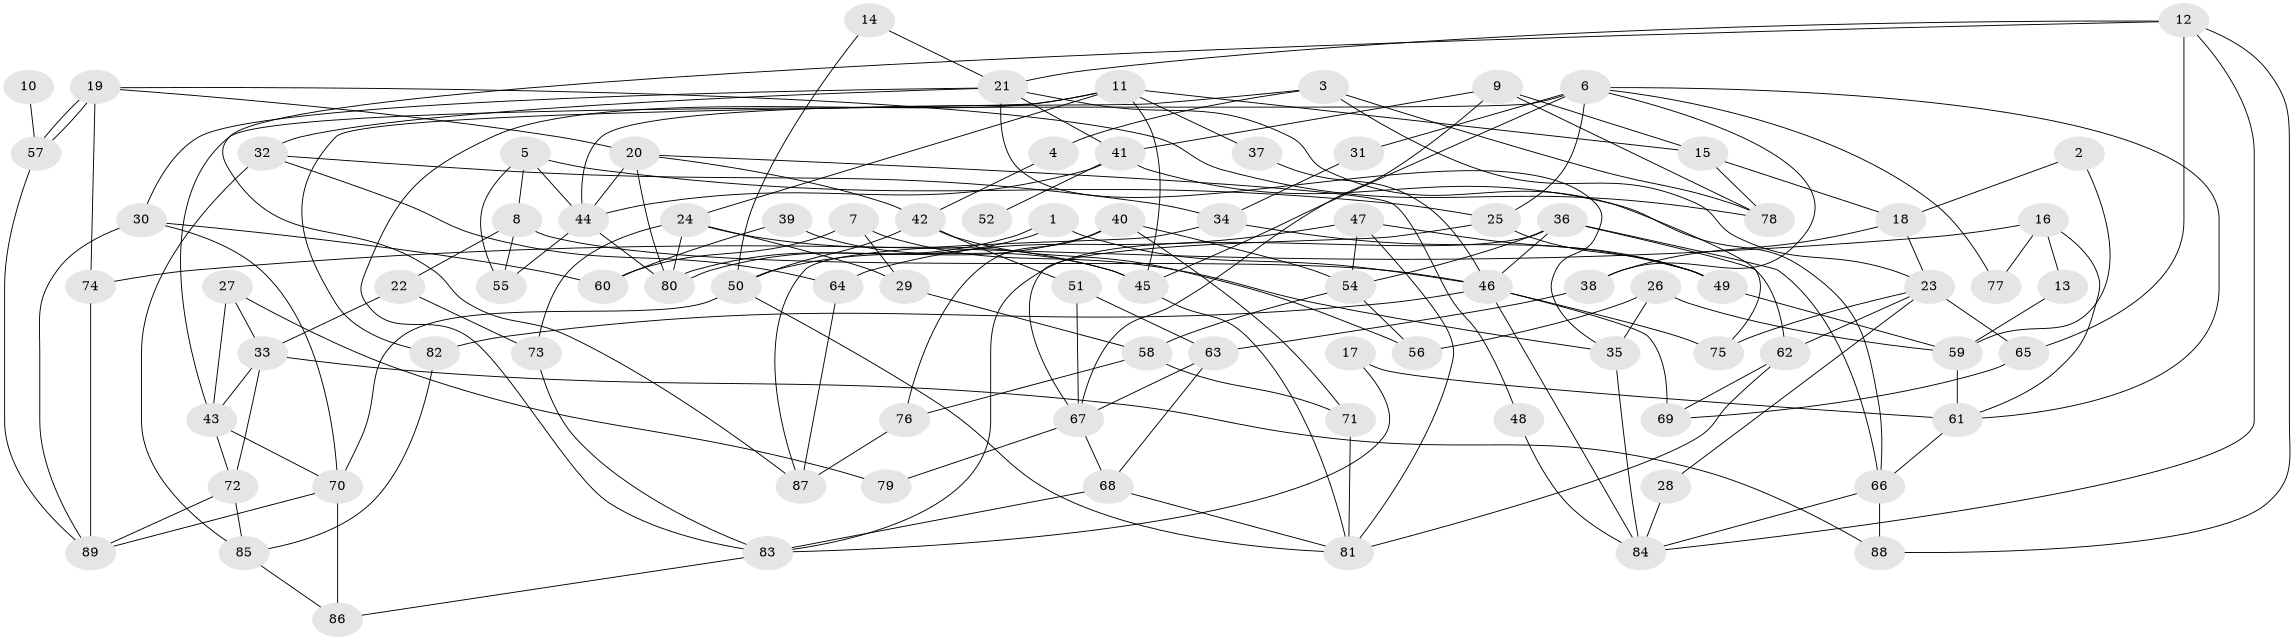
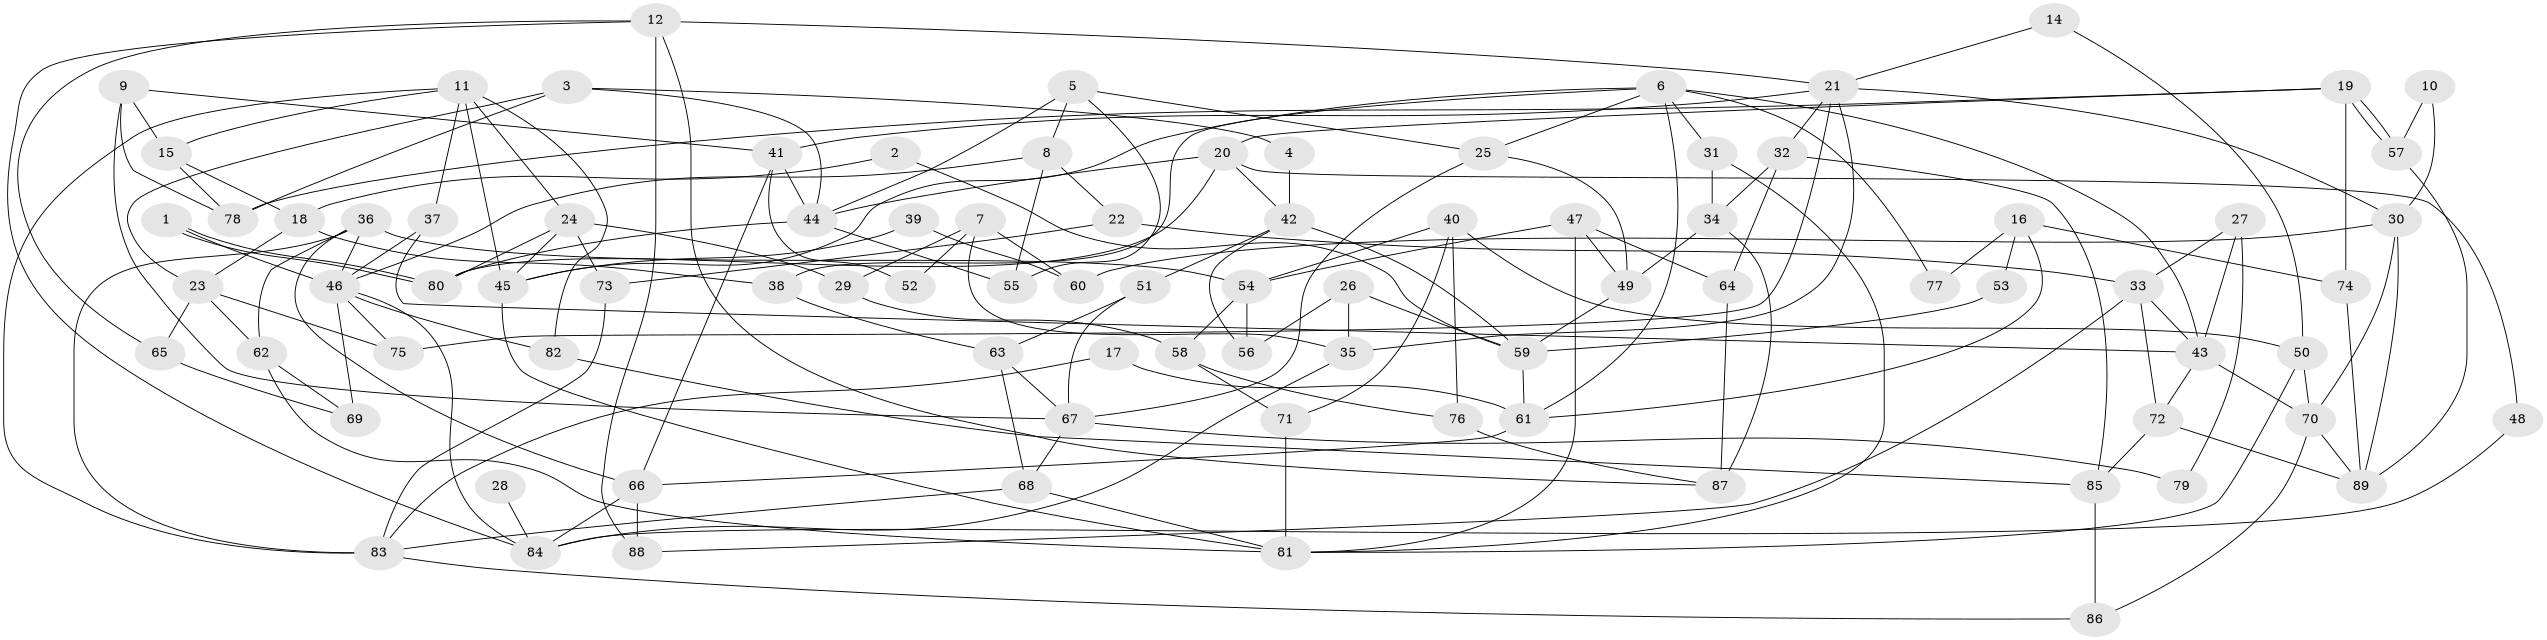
none -> (2433, 158)
none -> (945, 253)
(829, 254) -> (1416, 272)
(2063, 287) -> (2002, 287)
none -> (1158, 326)
(1798, 387) -> none
none -> (1773, 503)
